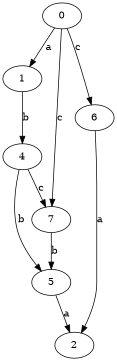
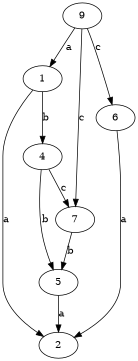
(62, 16) -> (82, 16)
none -> (3, 214)
